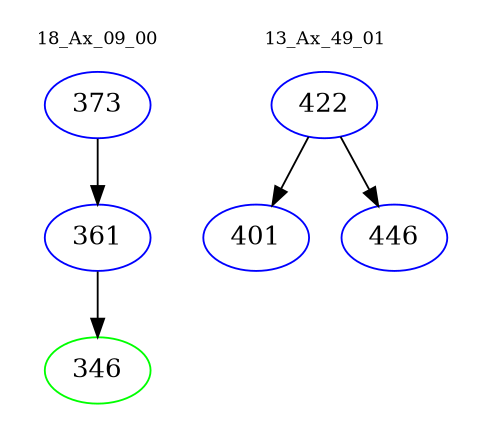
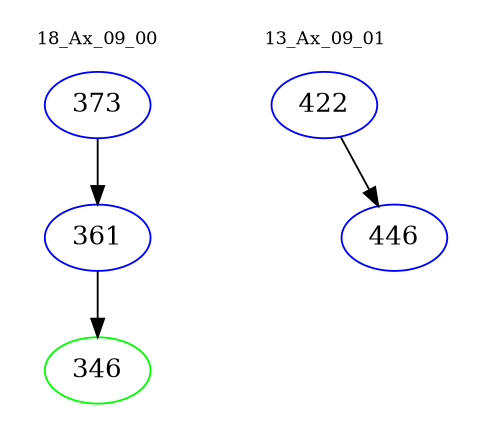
(325, 40) -> (325, 40)
(256, 238) -> none
